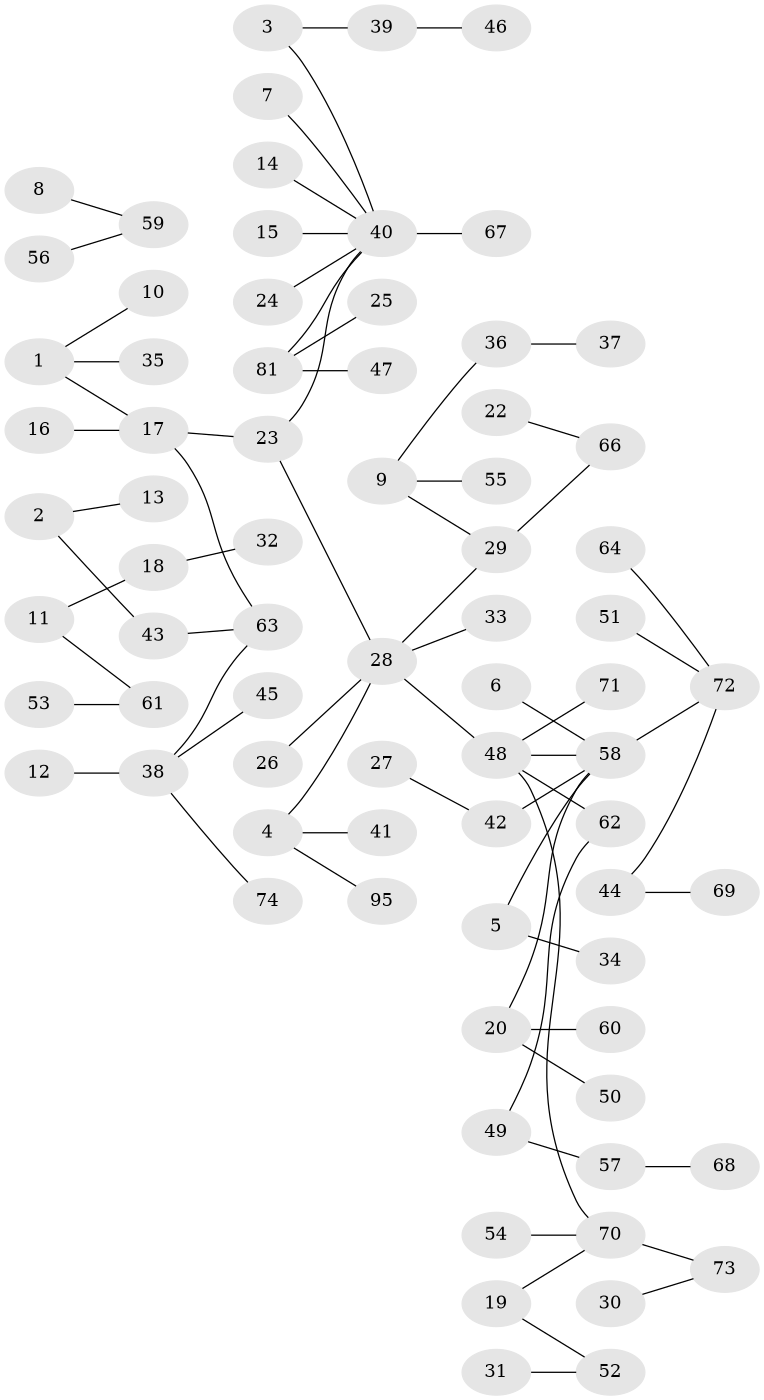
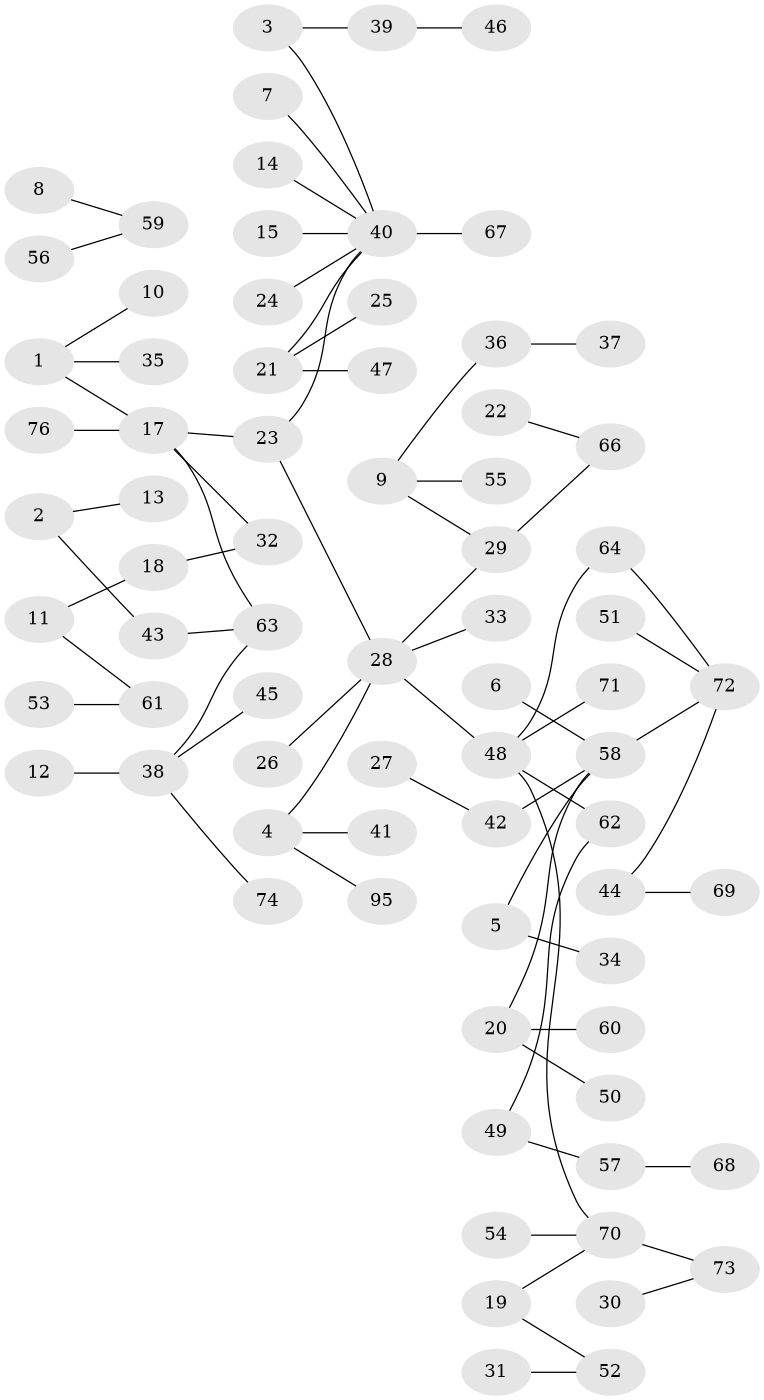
(268, 371) -> (268, 371)
(39, 430) -> (39, 430)
none -> (211, 486)
(554, 755) -> (553, 652)
